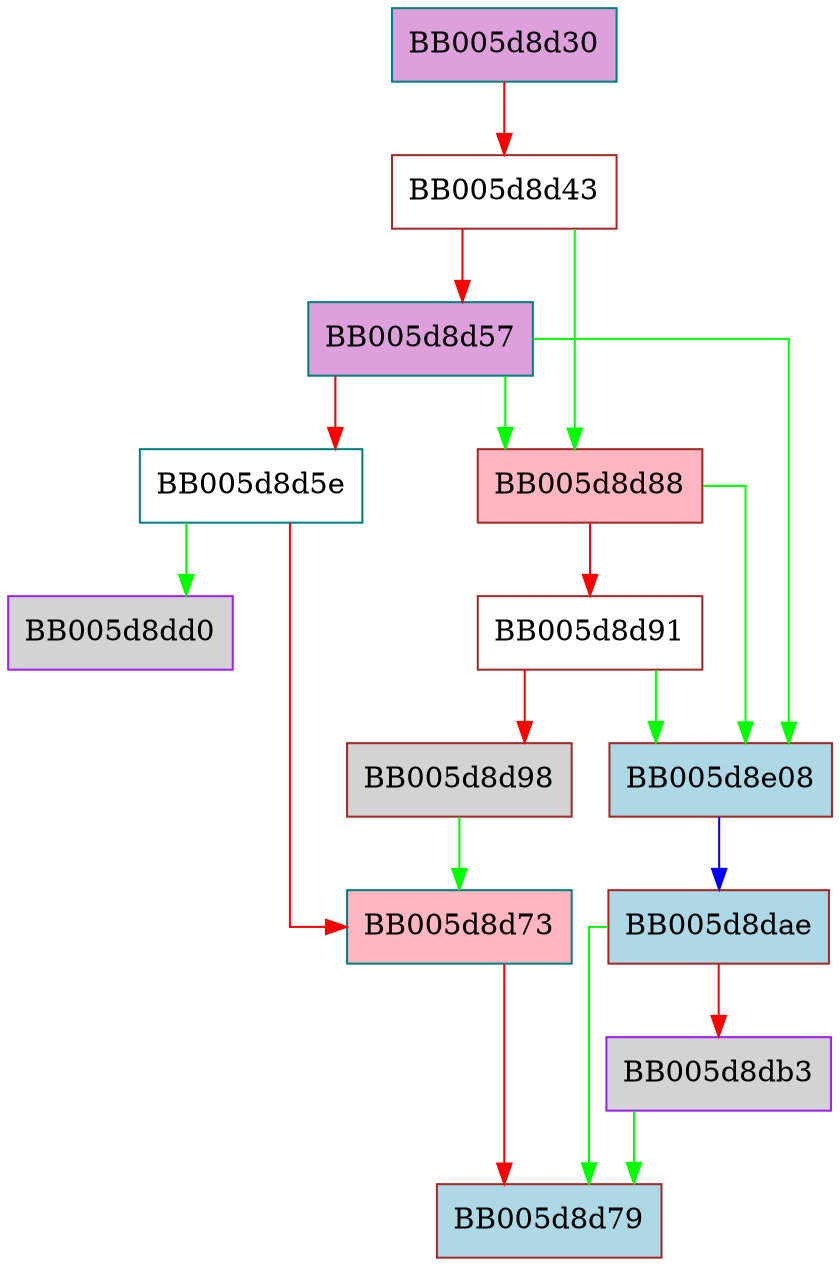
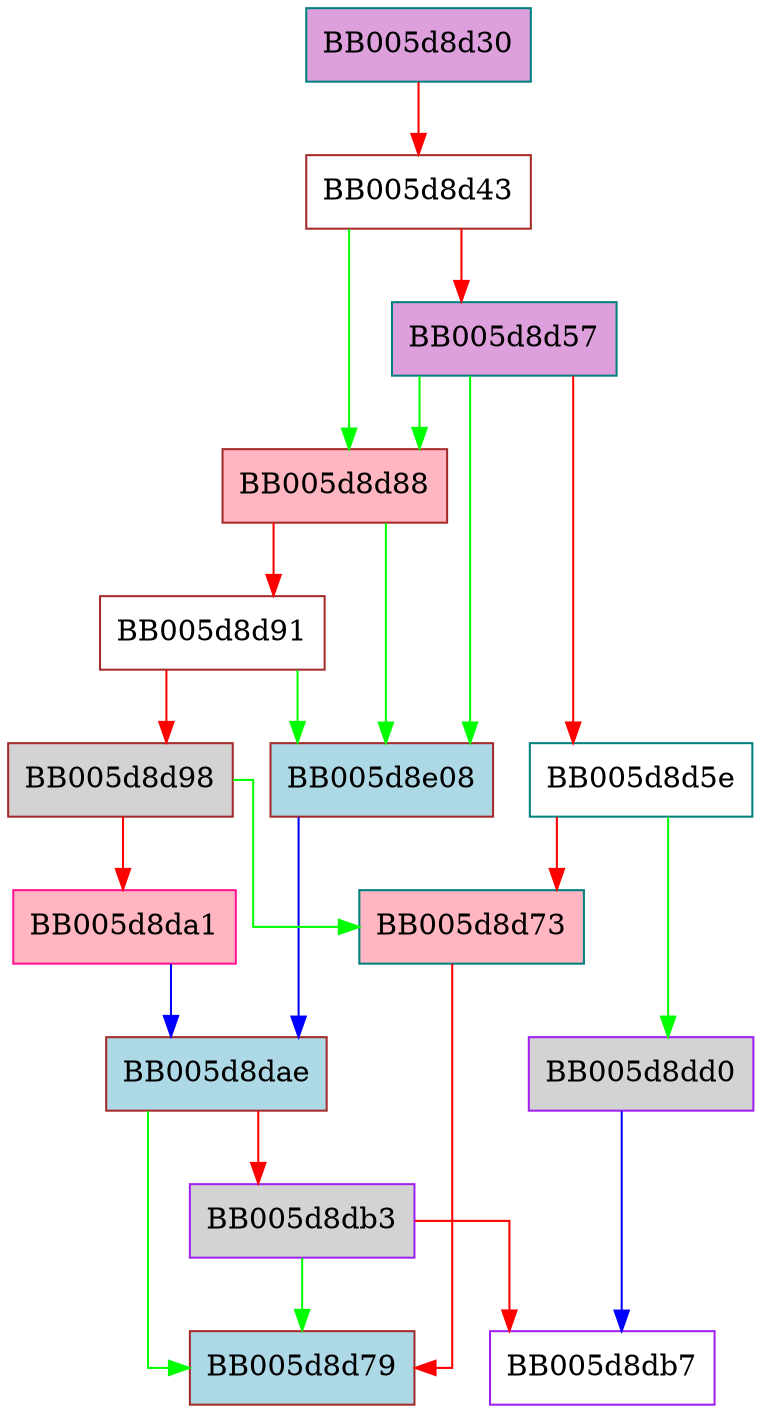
none -> (125, 927)
none -> (602, 1368)
